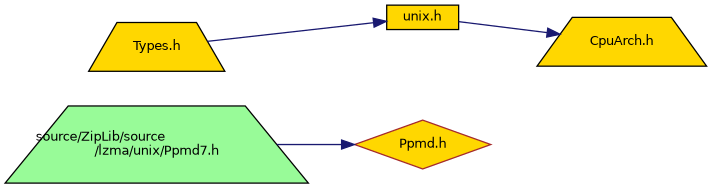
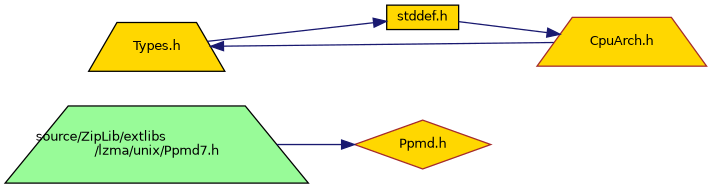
(423, 17) -> (423, 17)
(622, 42) -> (622, 42)
none -> (389, 44)
(157, 145) -> (157, 145)
